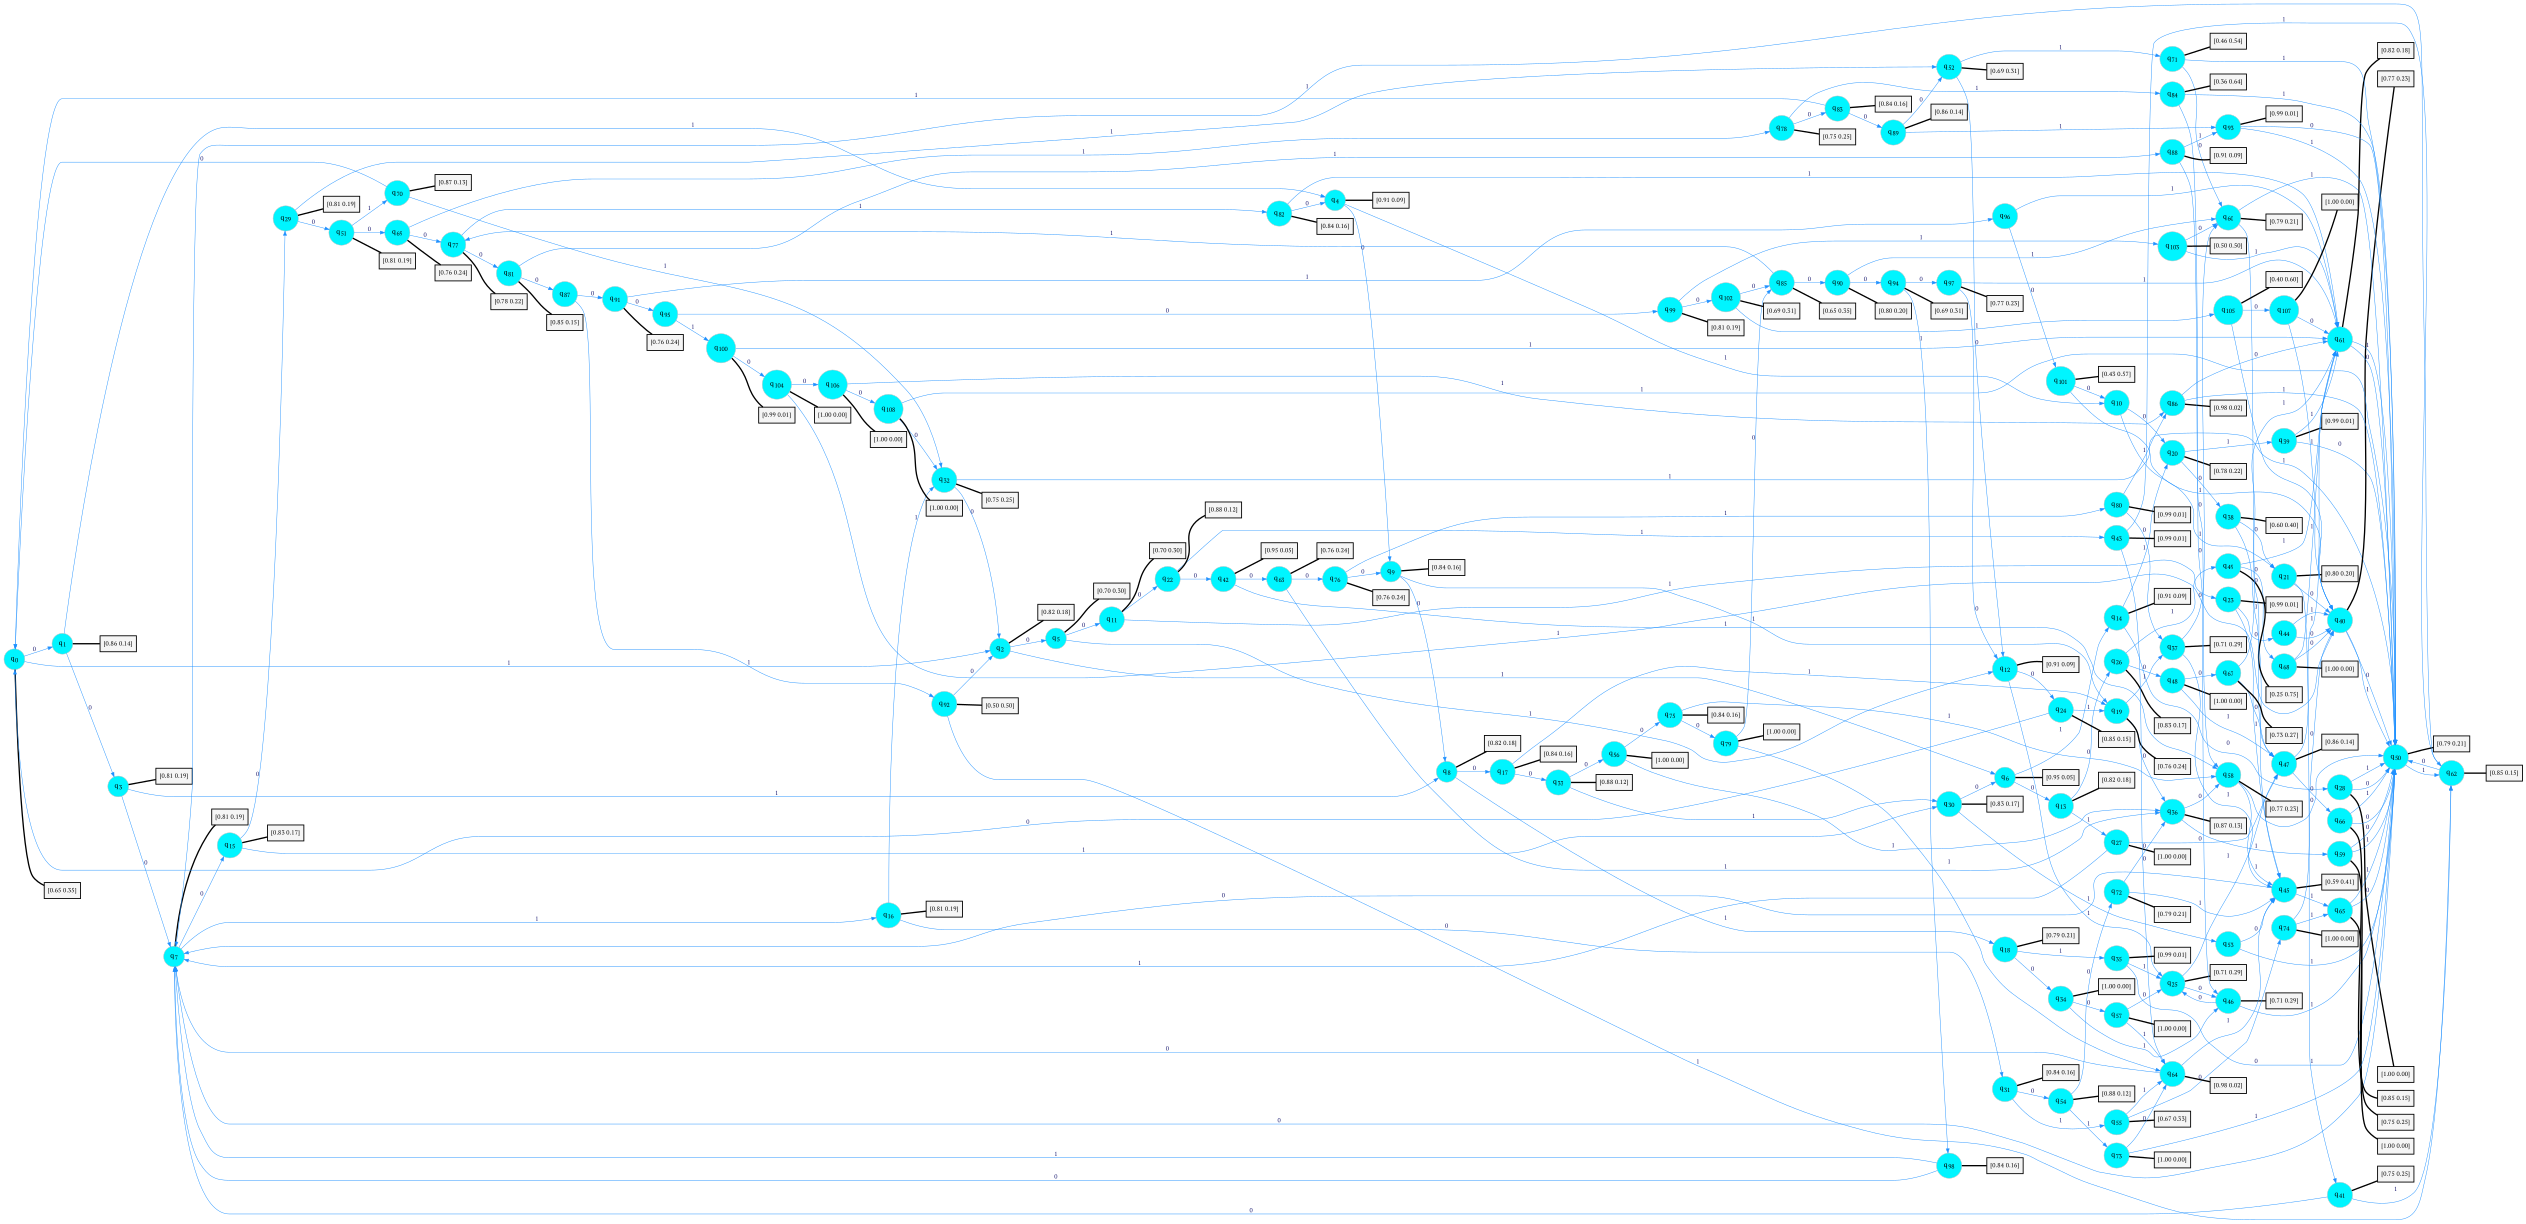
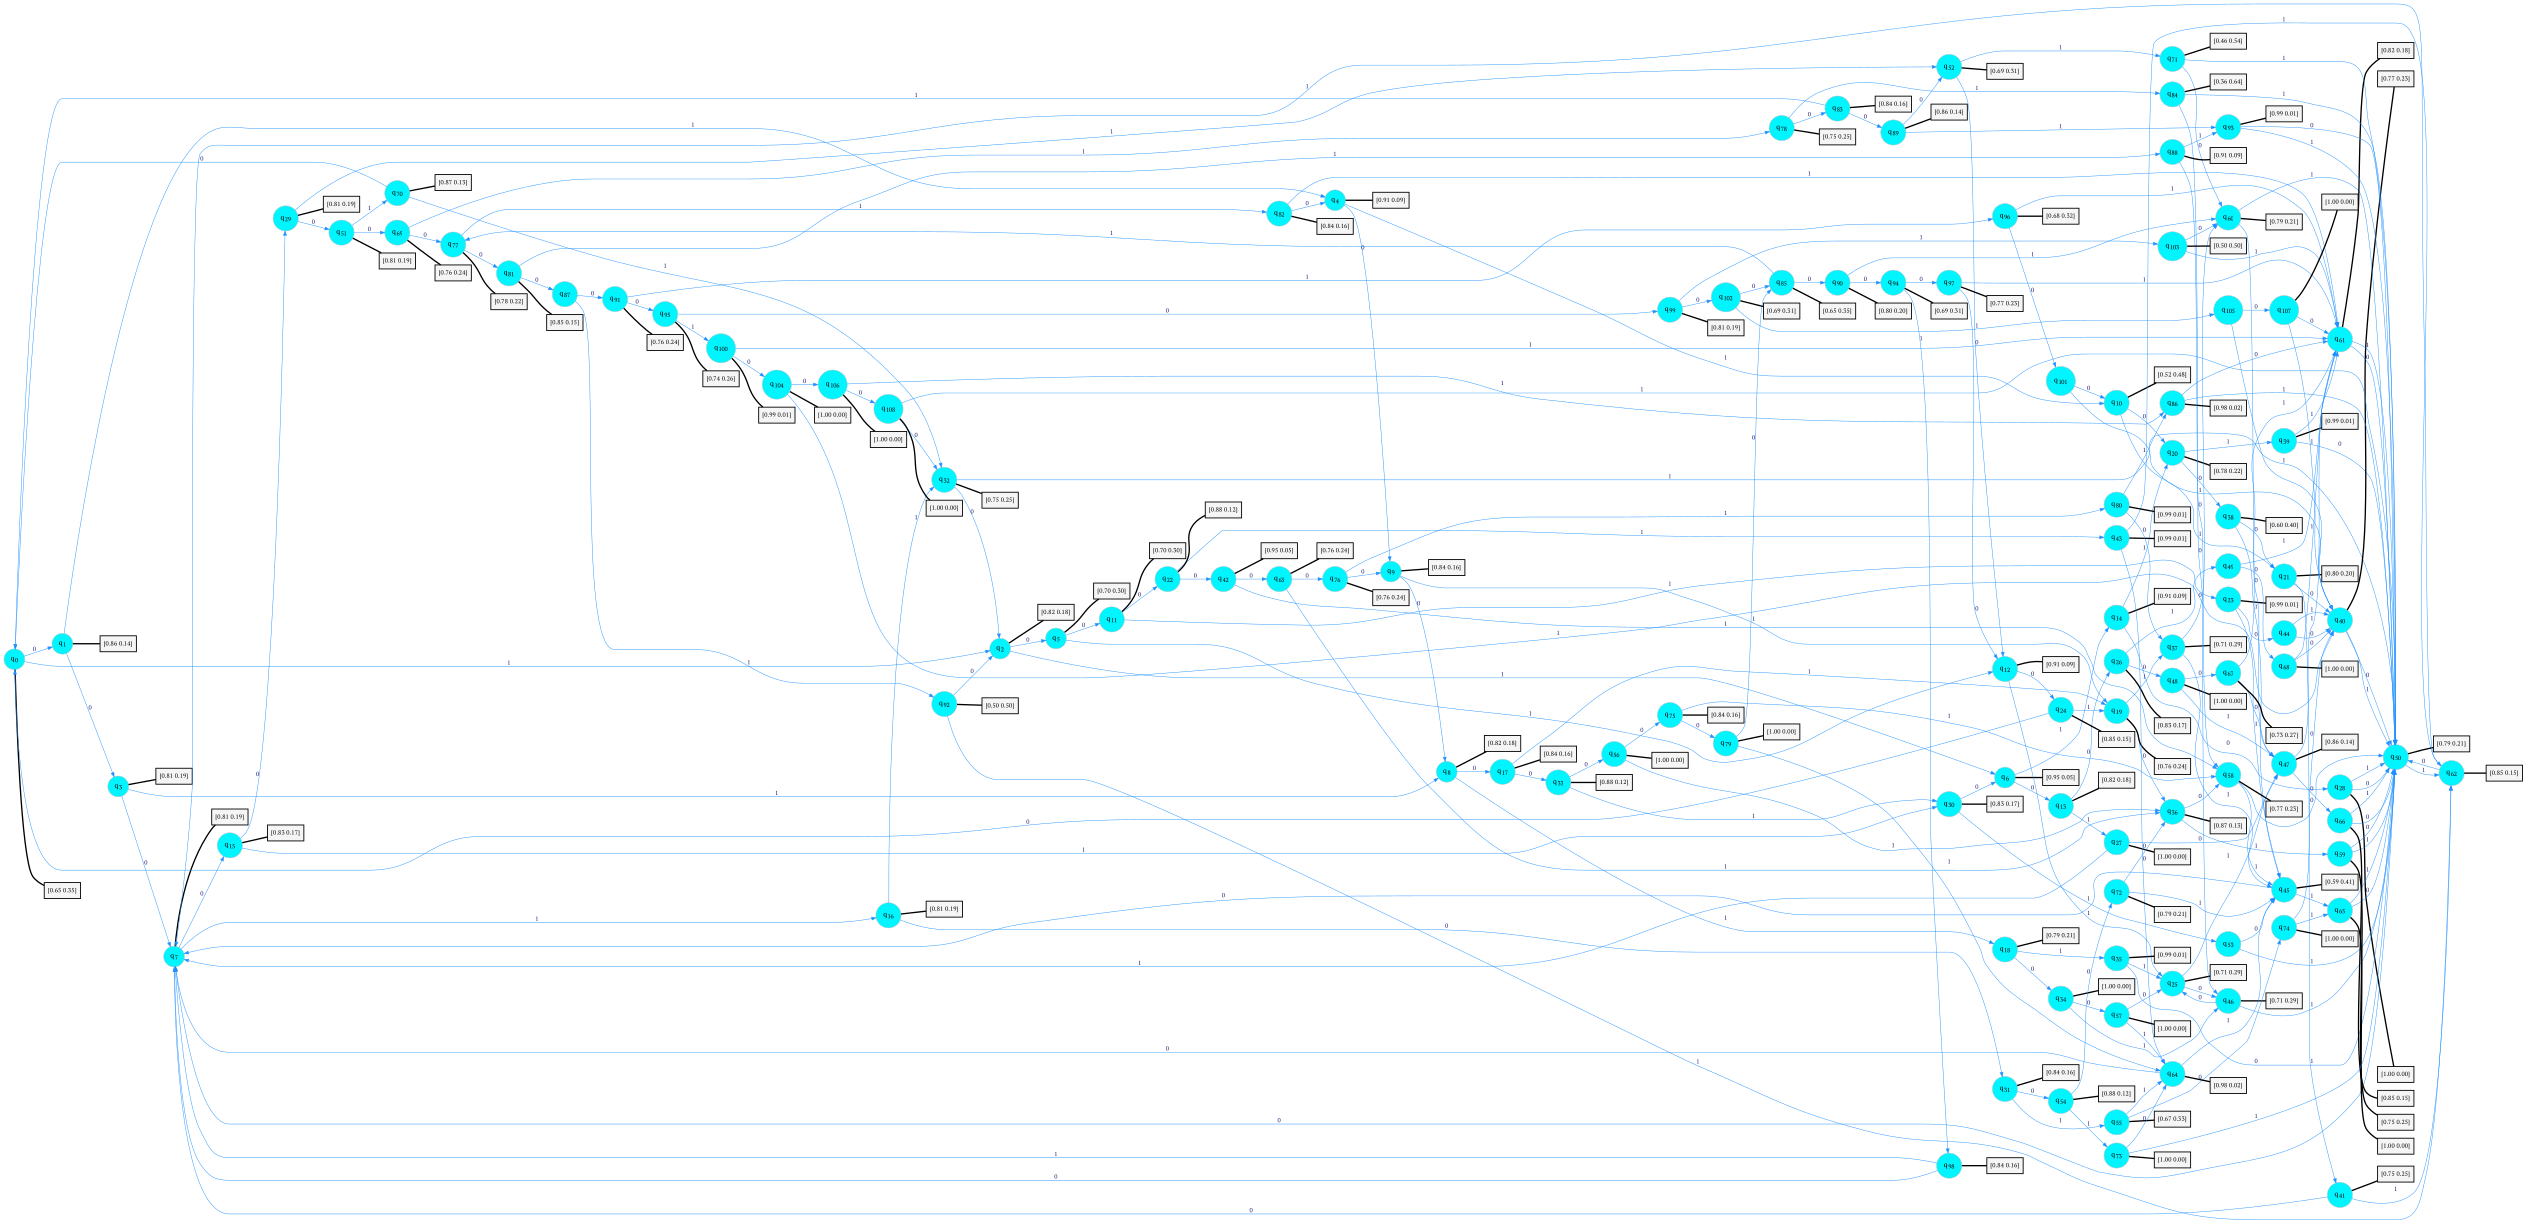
none -> (2061, 216)
(2284, 280) -> none
(2117, 374) -> none
none -> (2172, 375)
none -> (721, 379)
(2284, 695) -> none
